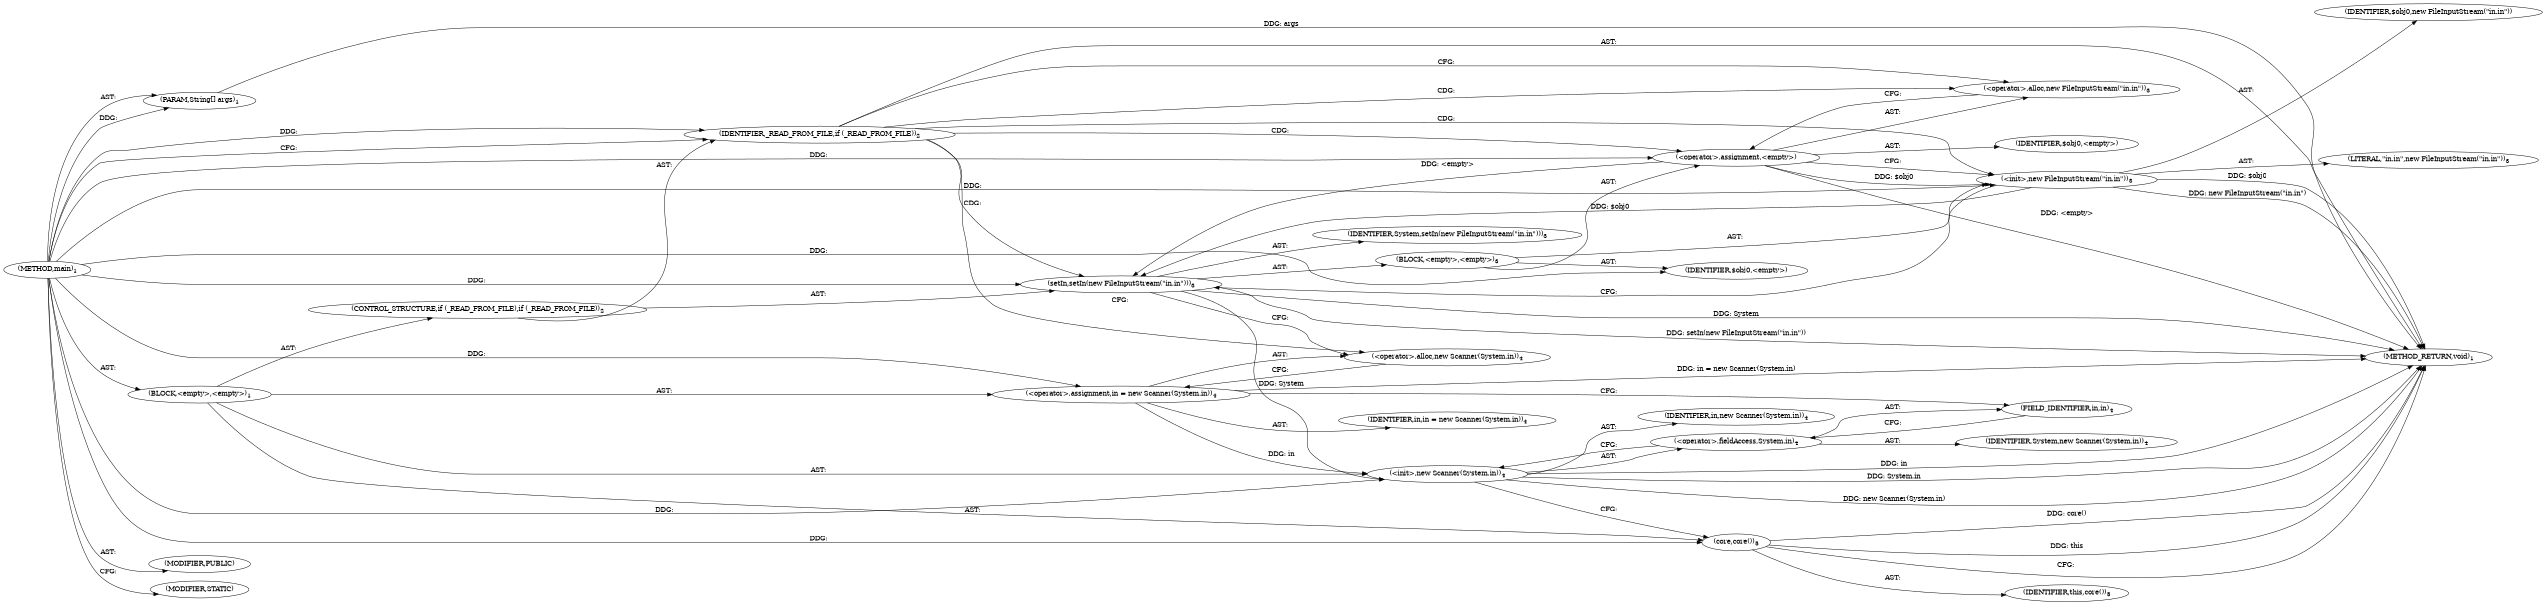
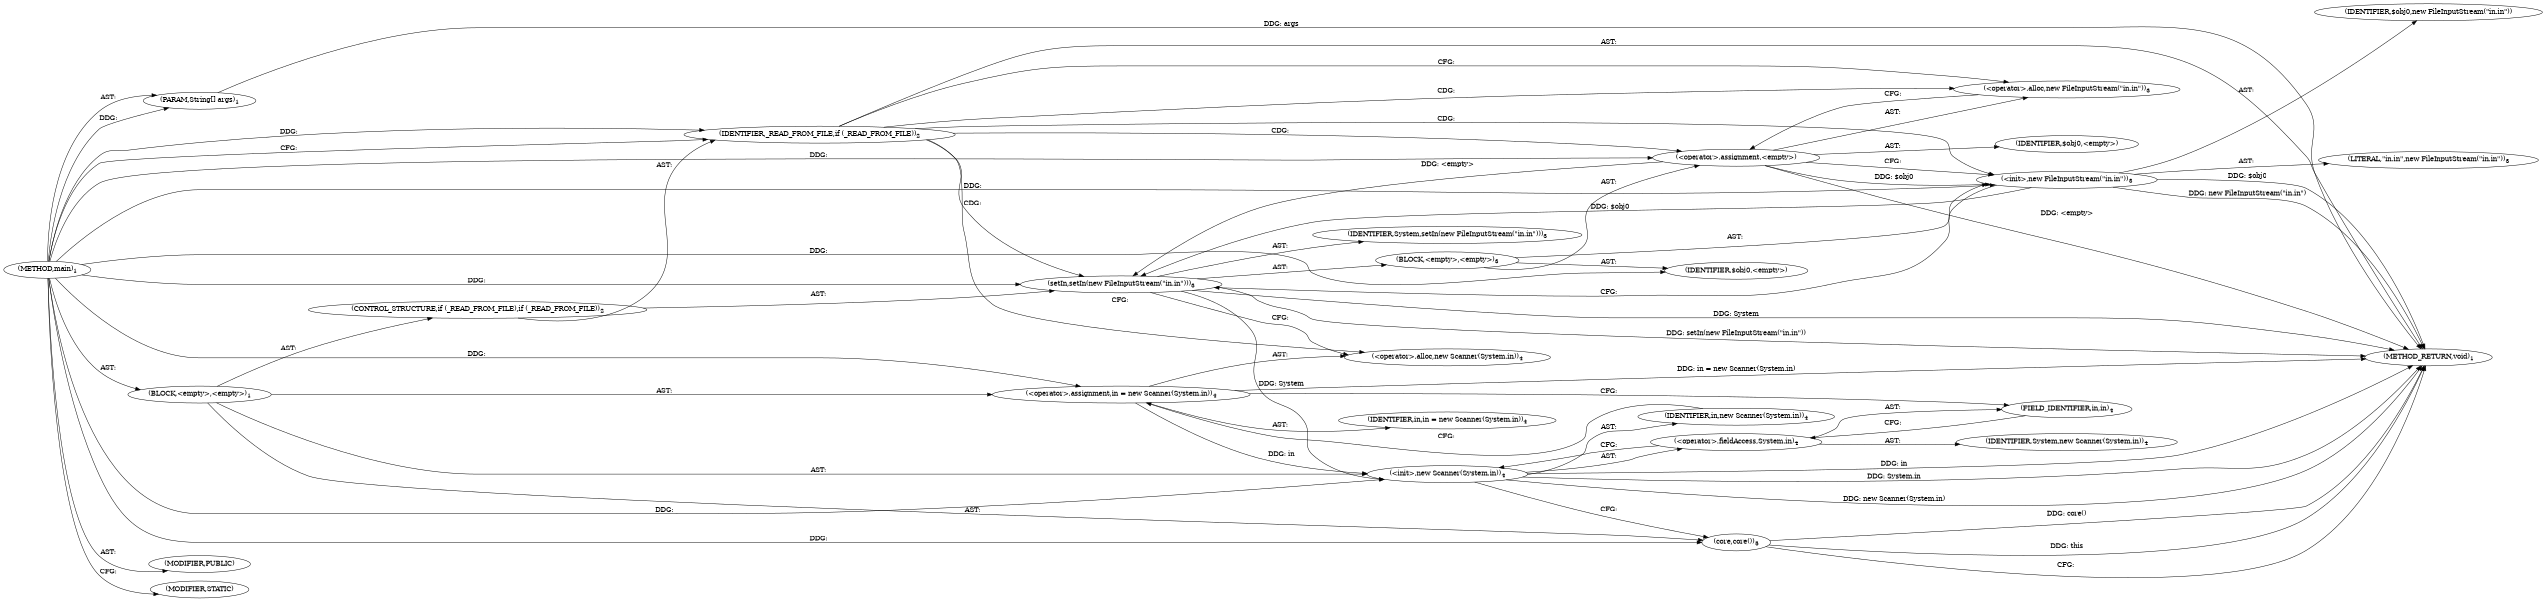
(1288, 375) -> (1434, 452)
(2067, 593) -> none
